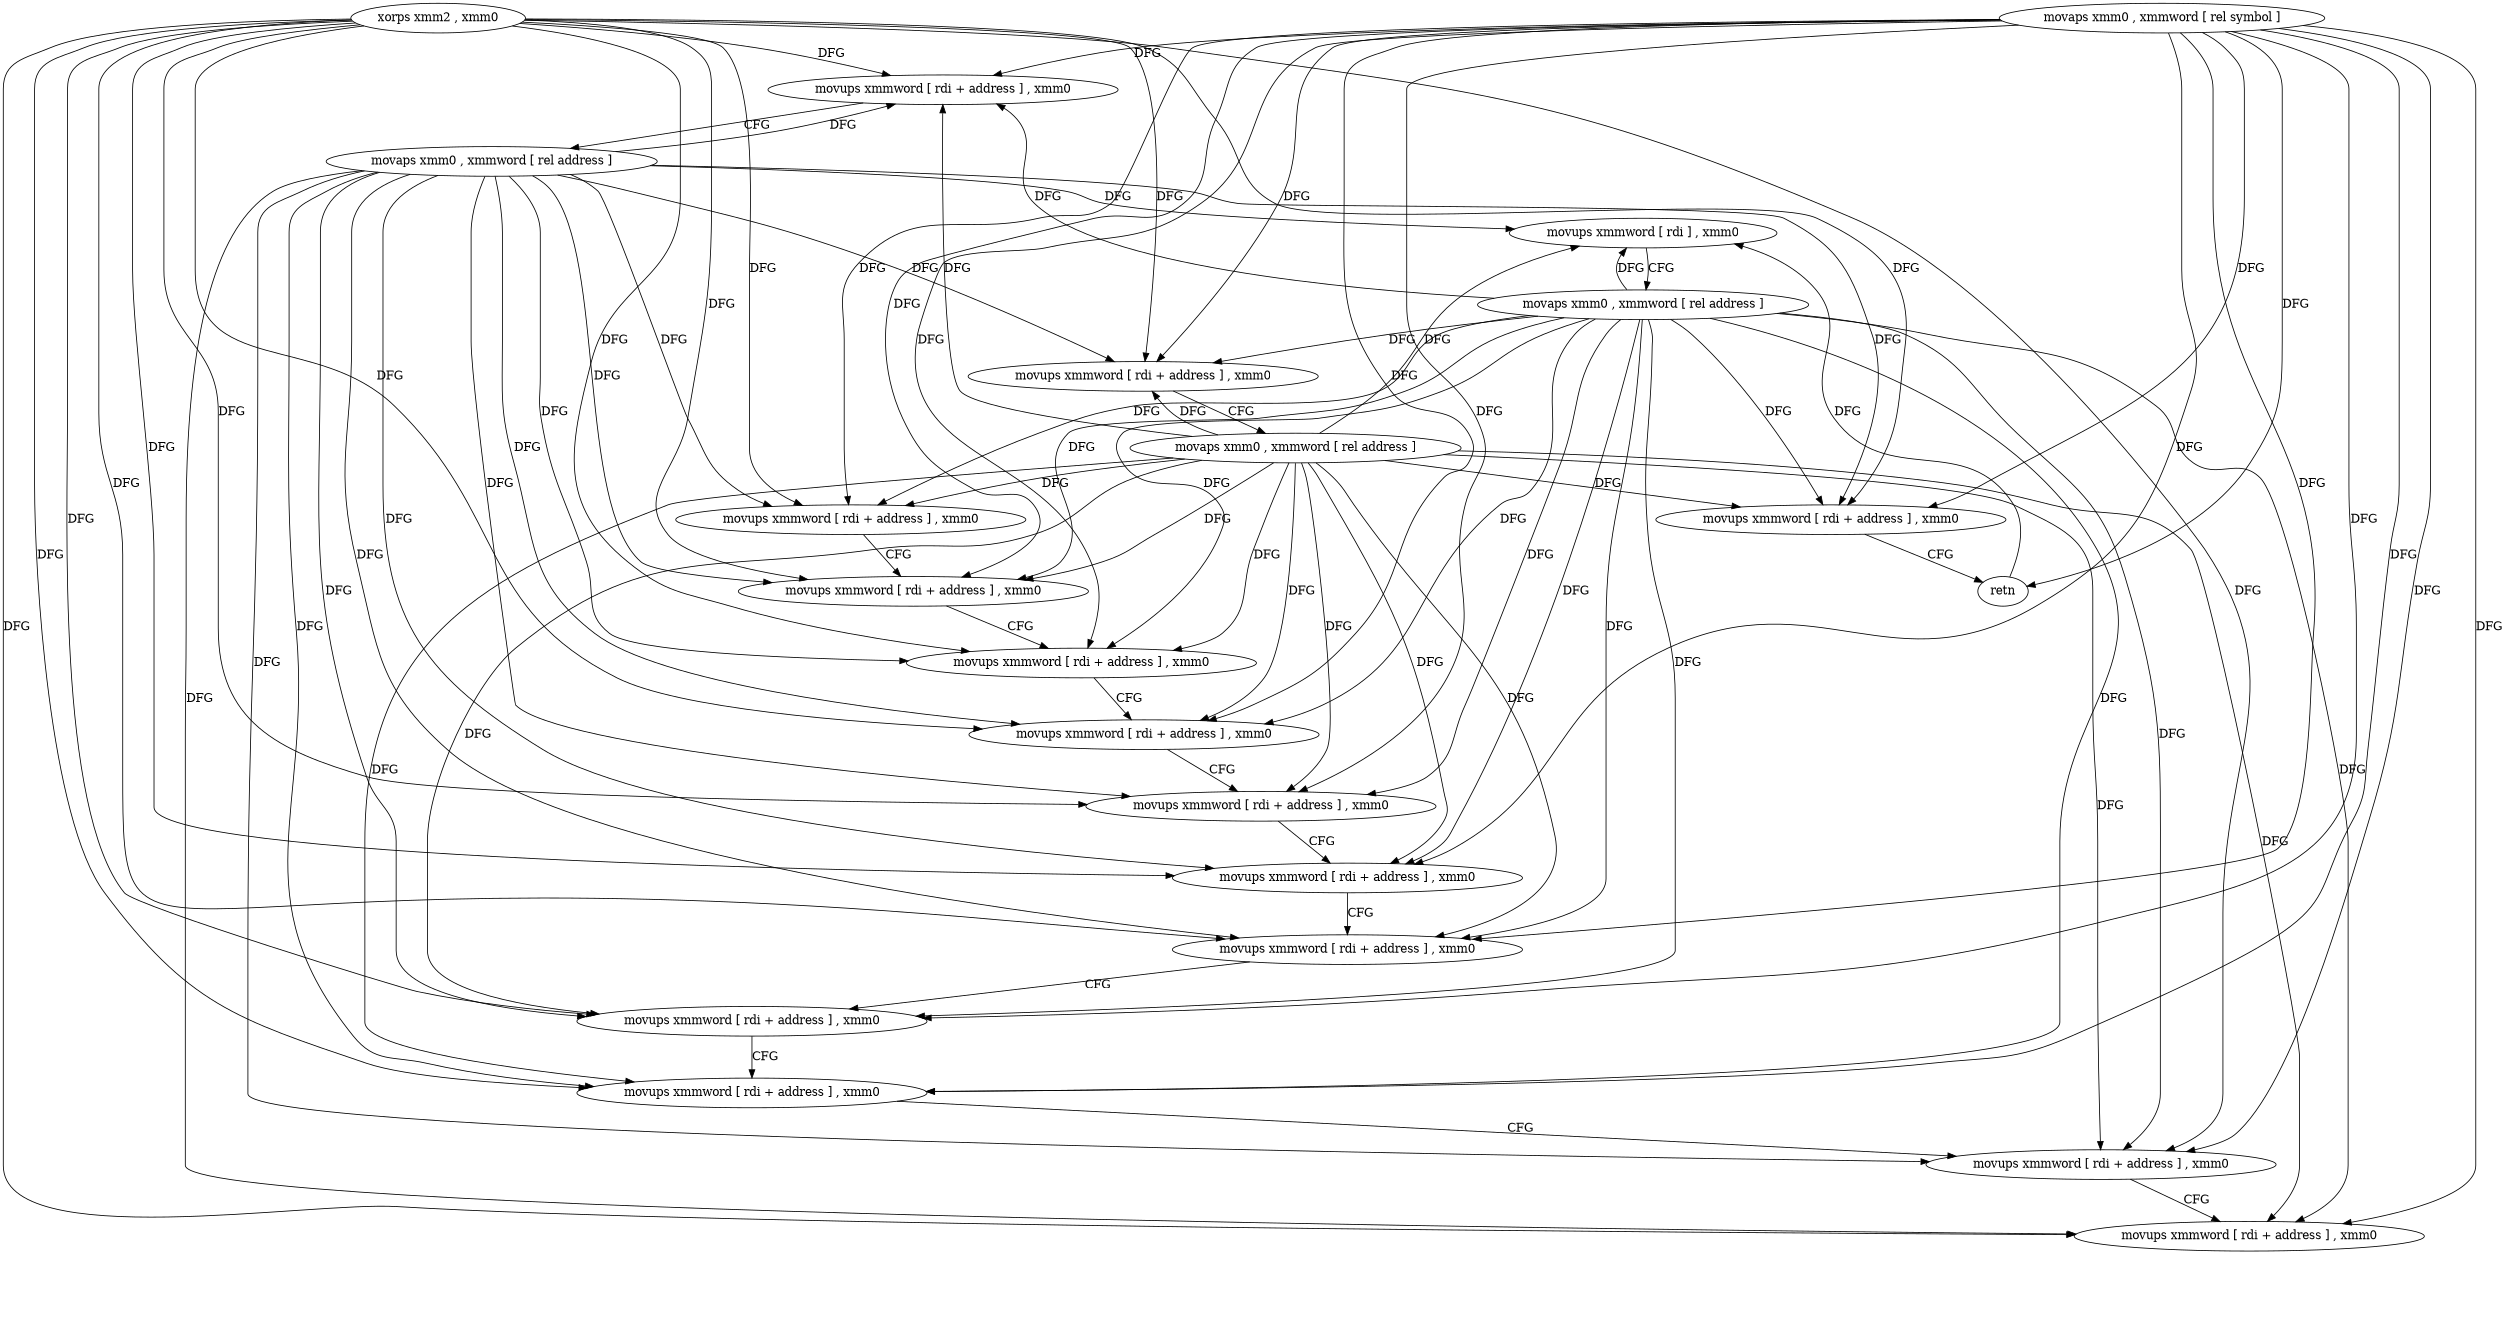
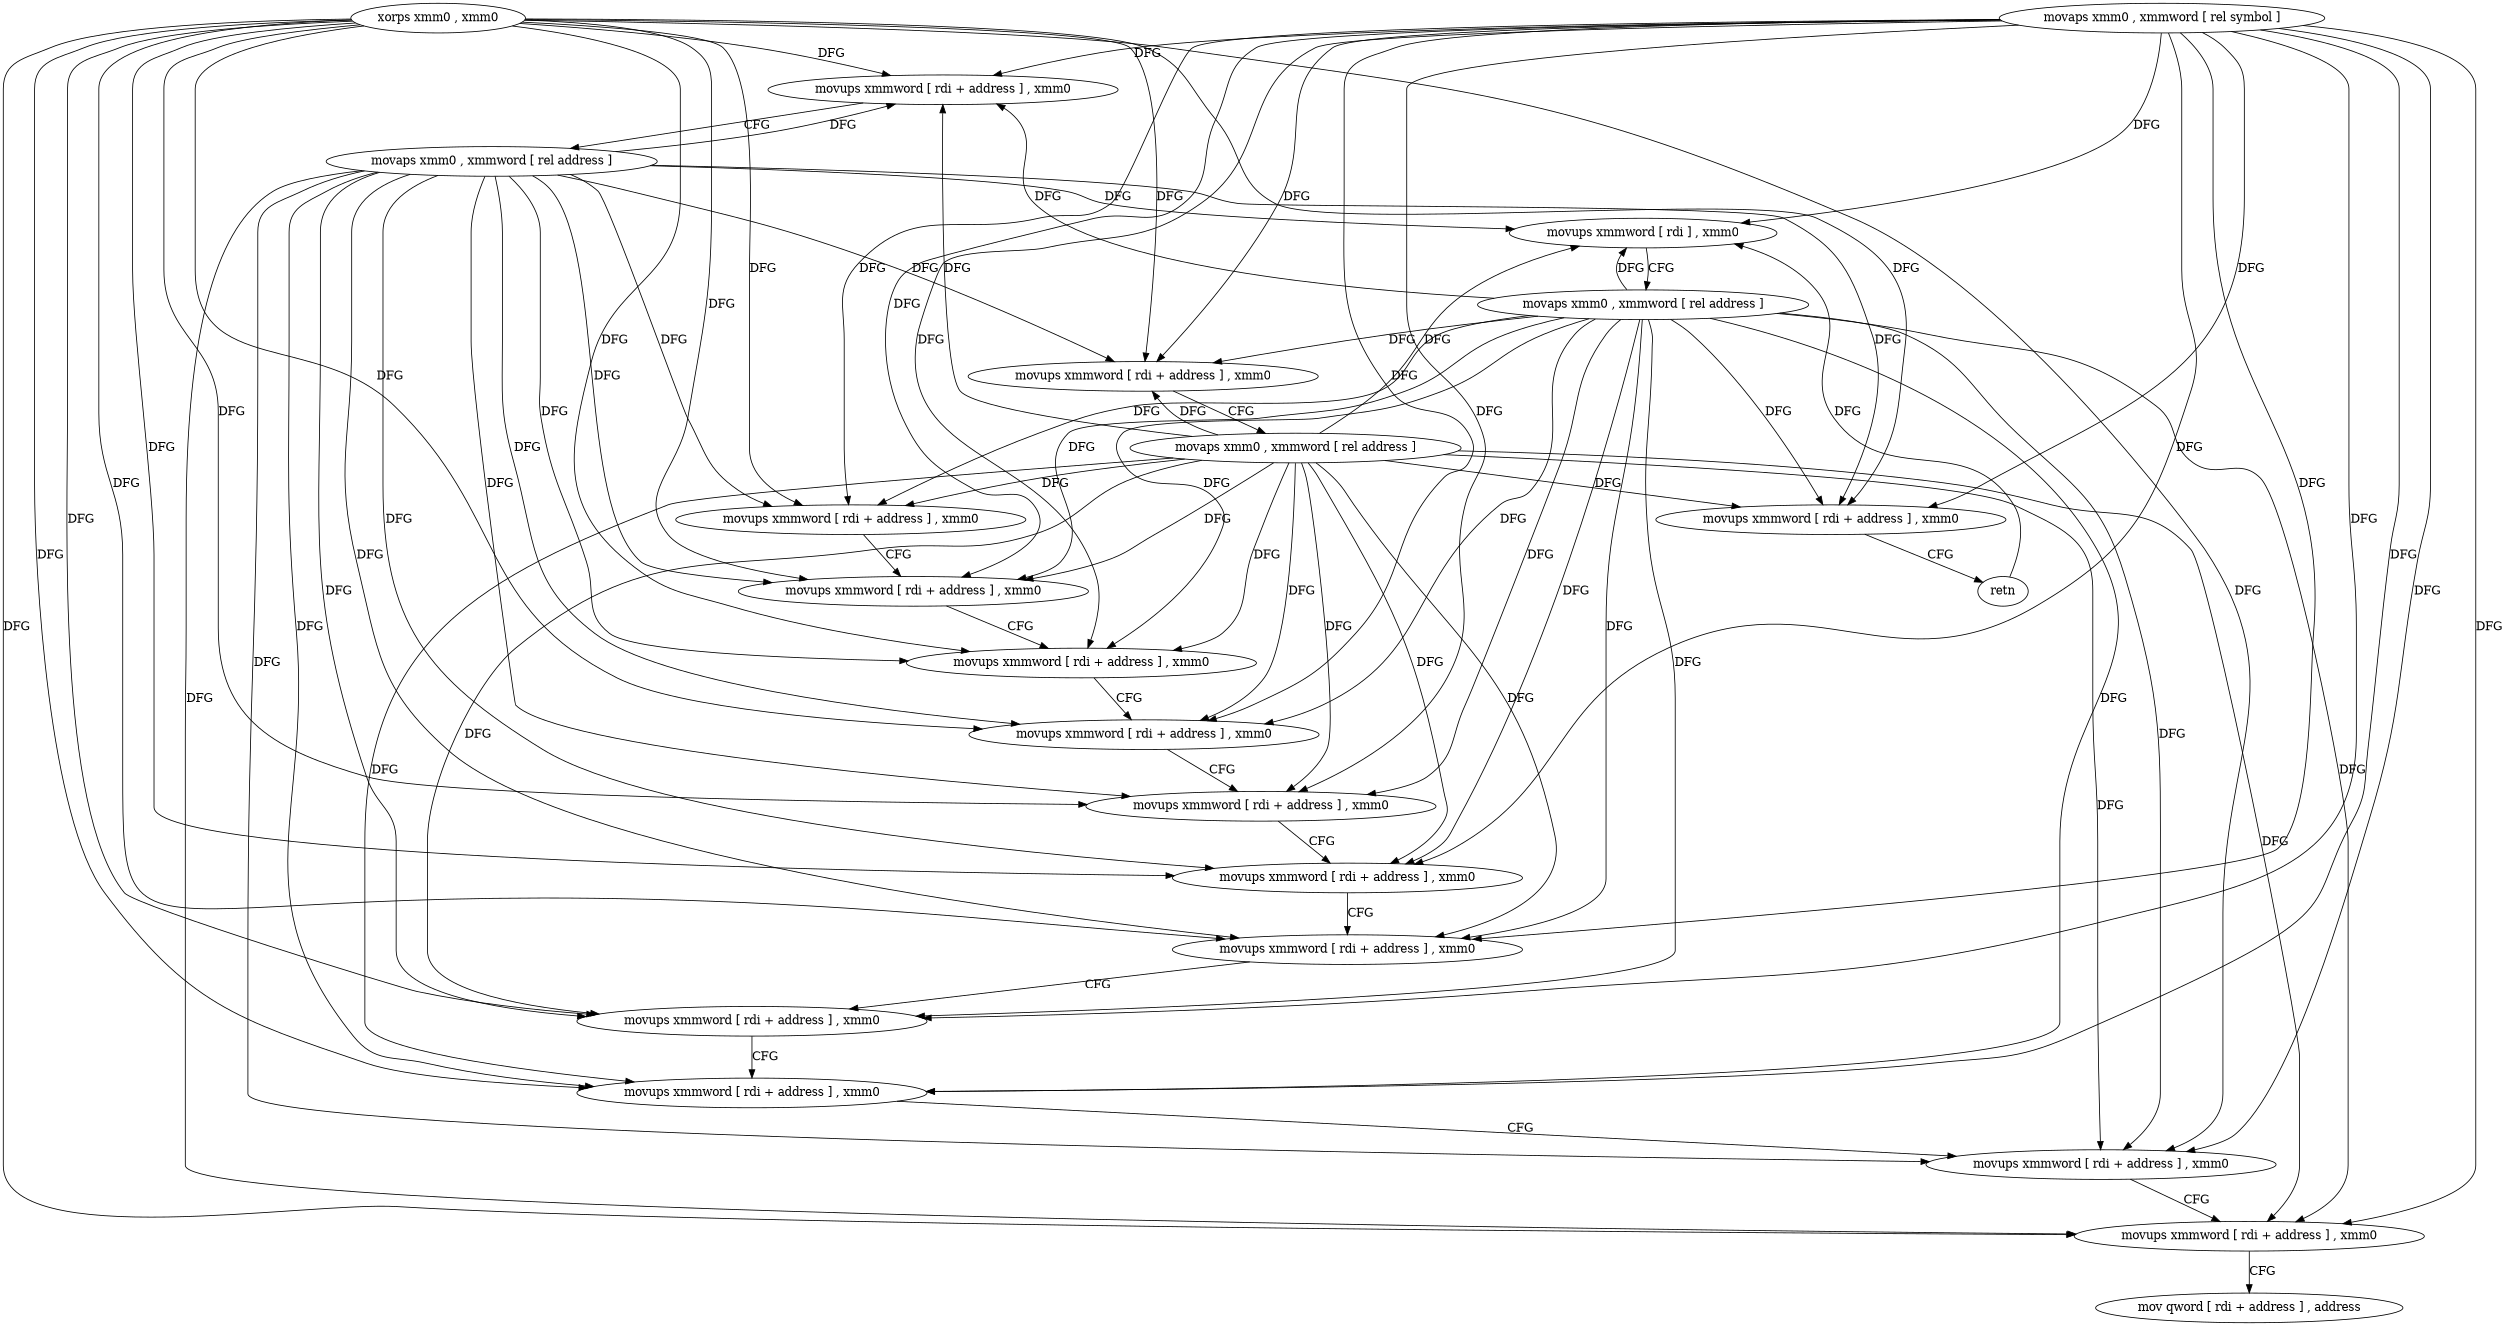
(438, 18) -> (438, 18)
(2282, 362) -> (1994, 182)
none -> (2249, 1308)
